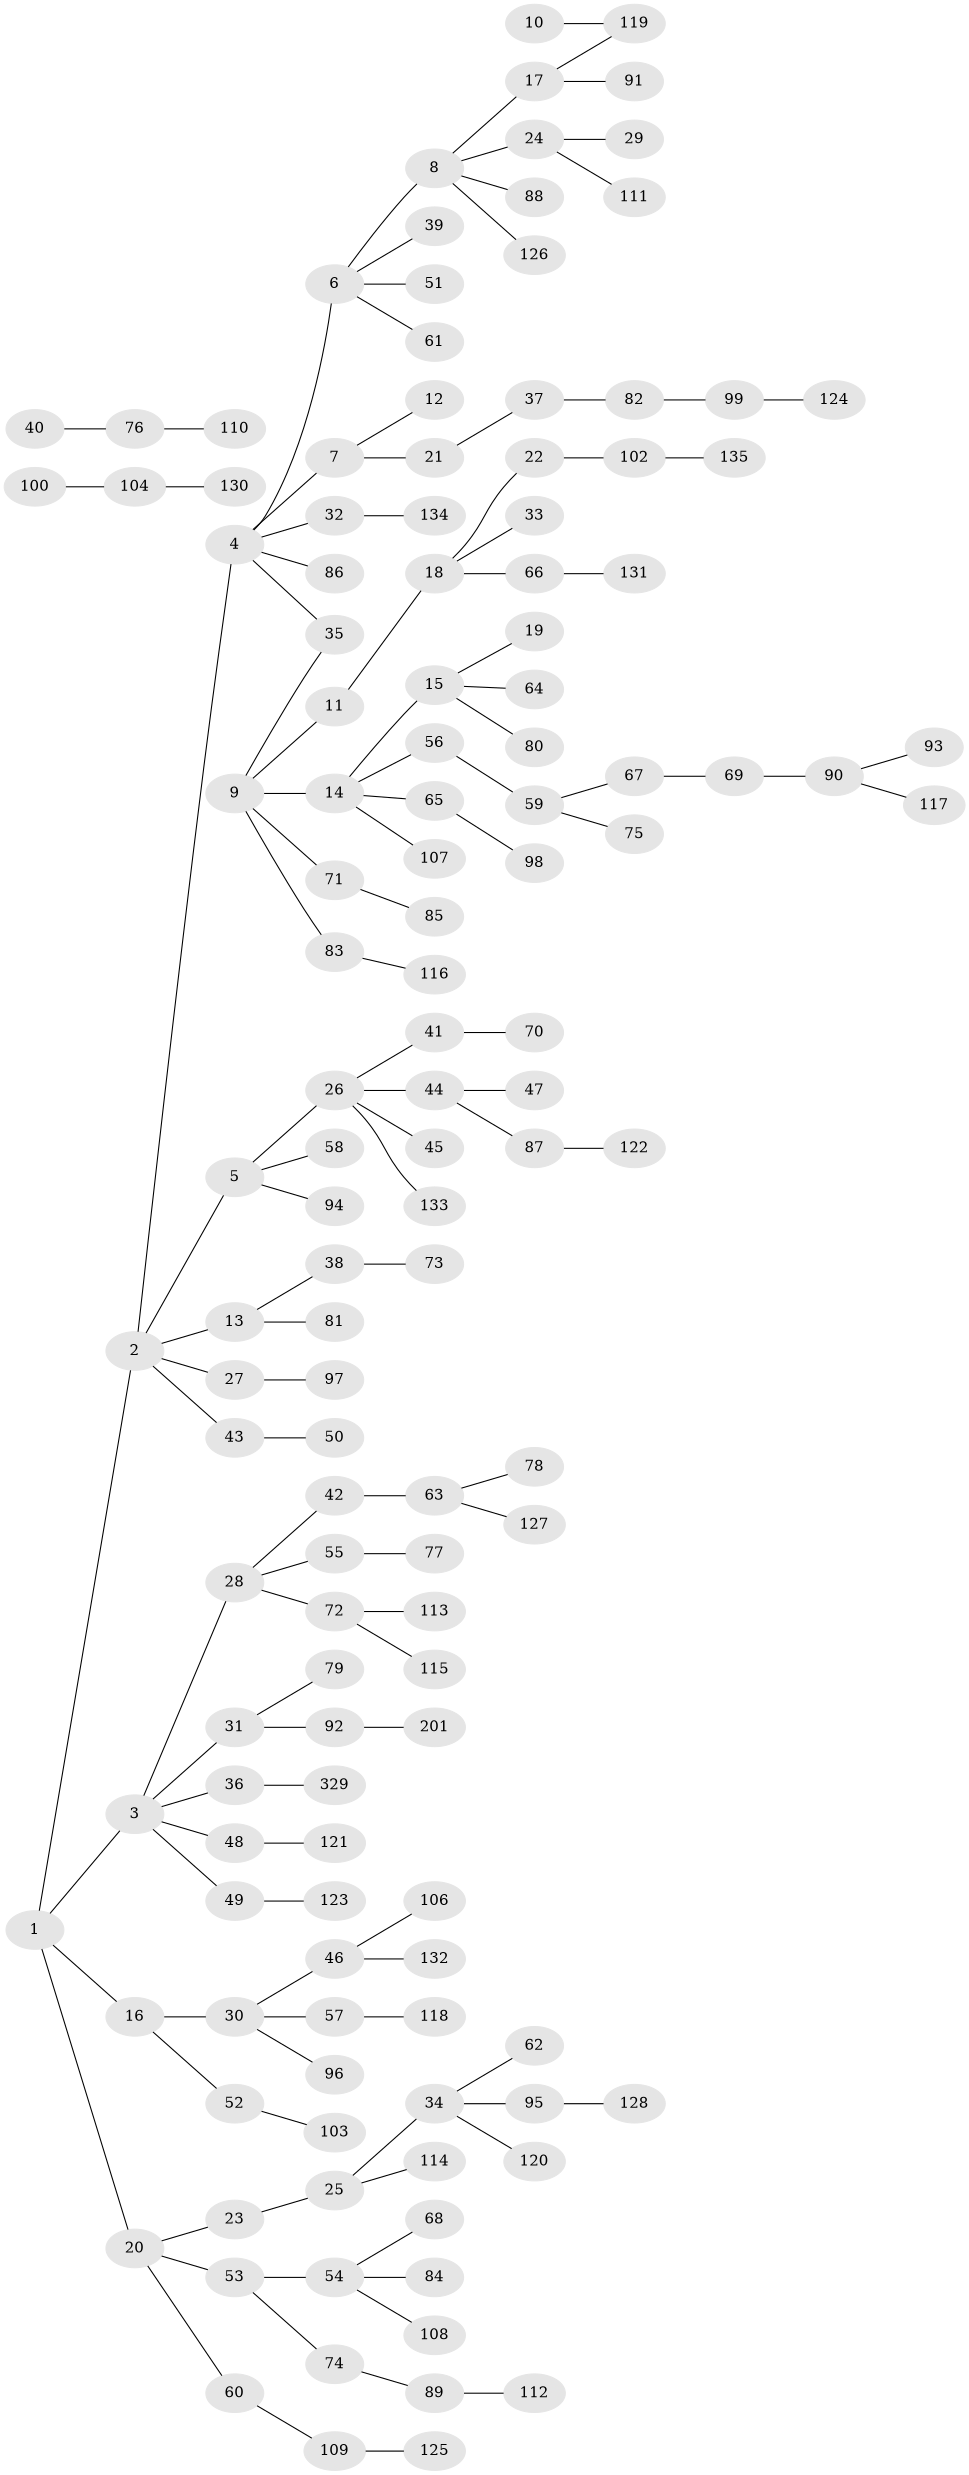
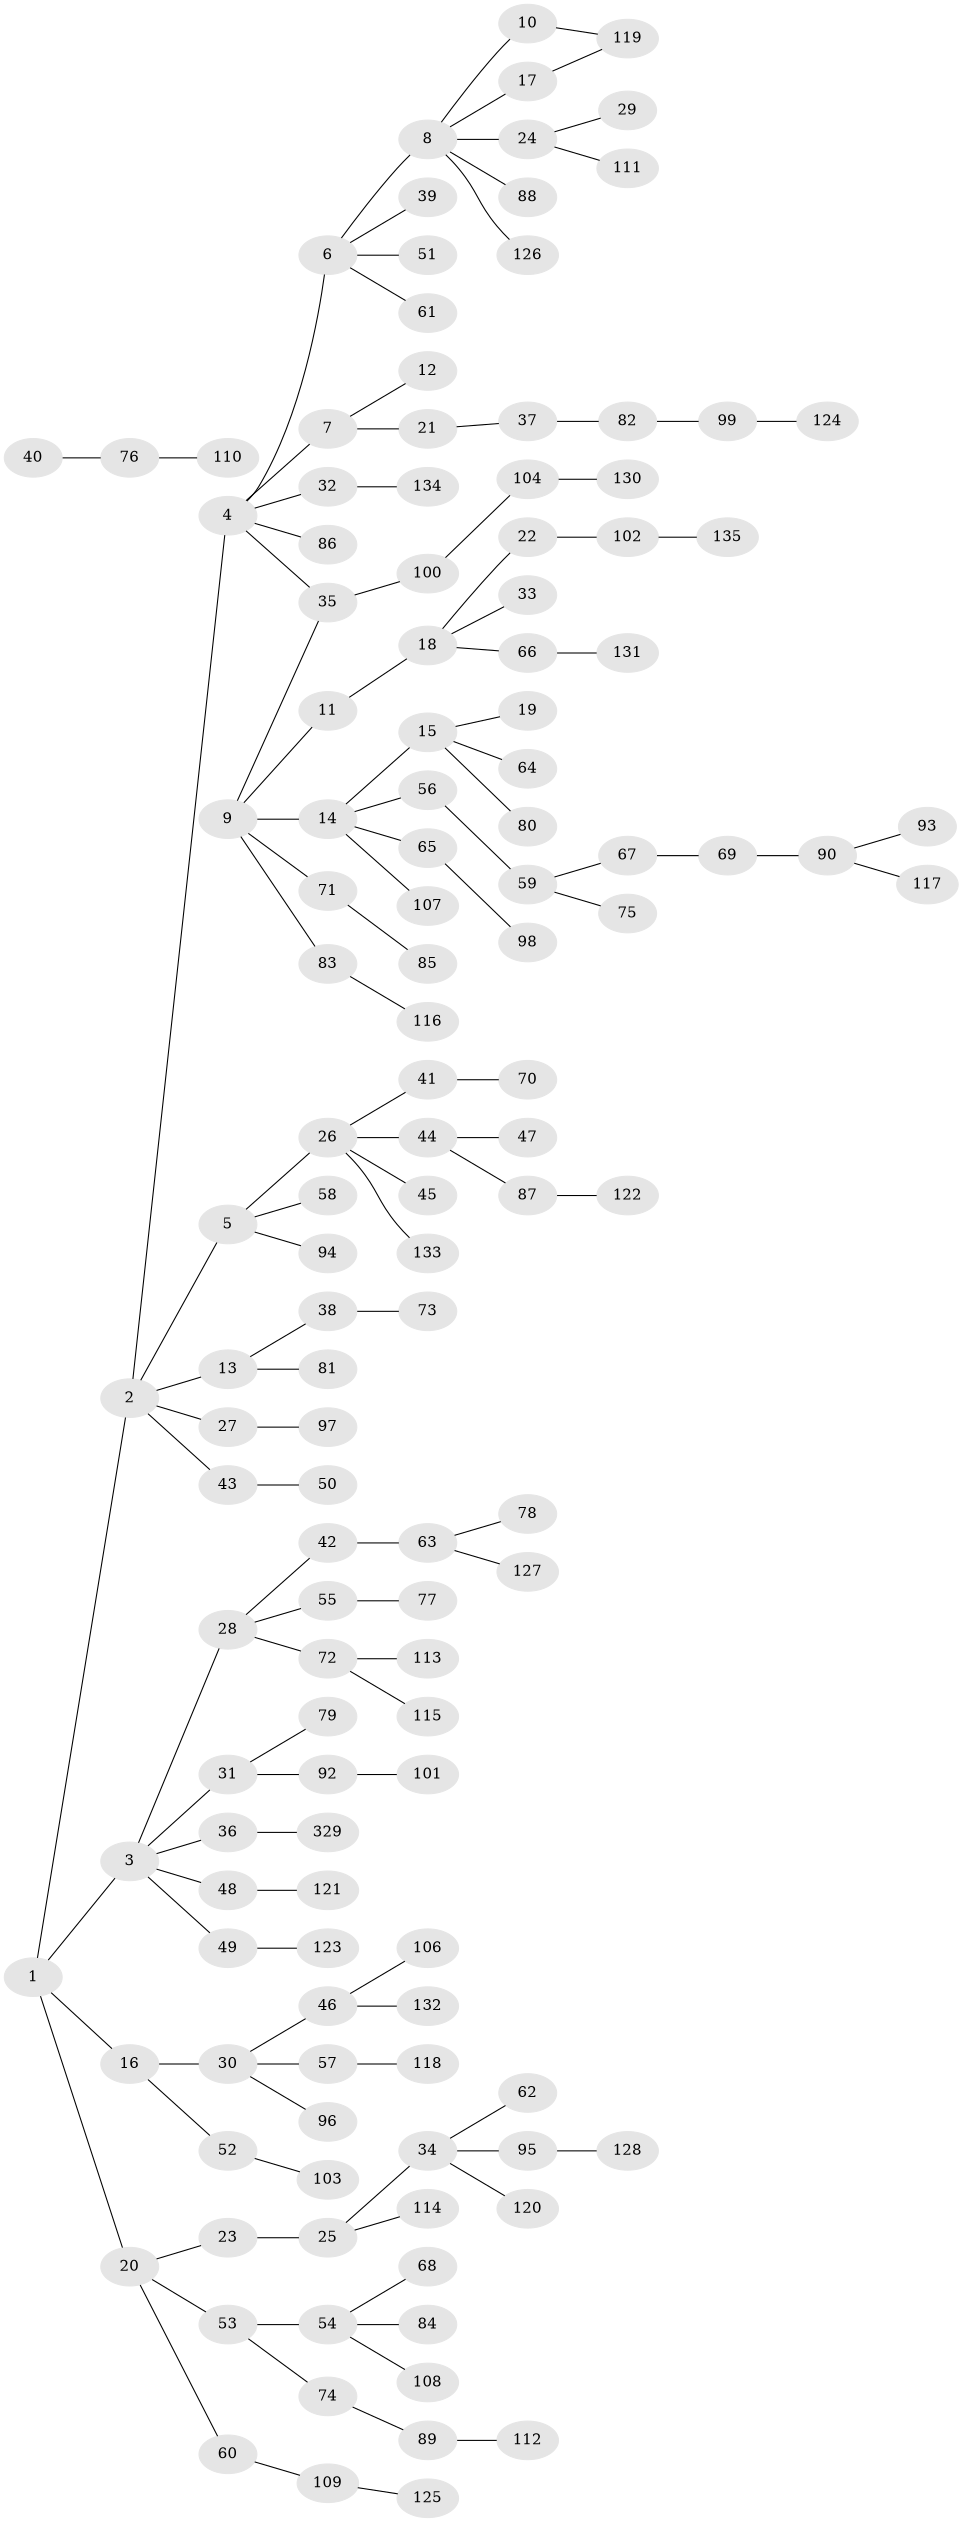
none -> (474, 80)
(635, 81) -> none
none -> (377, 588)
(435, 1727) -> (428, 1775)
